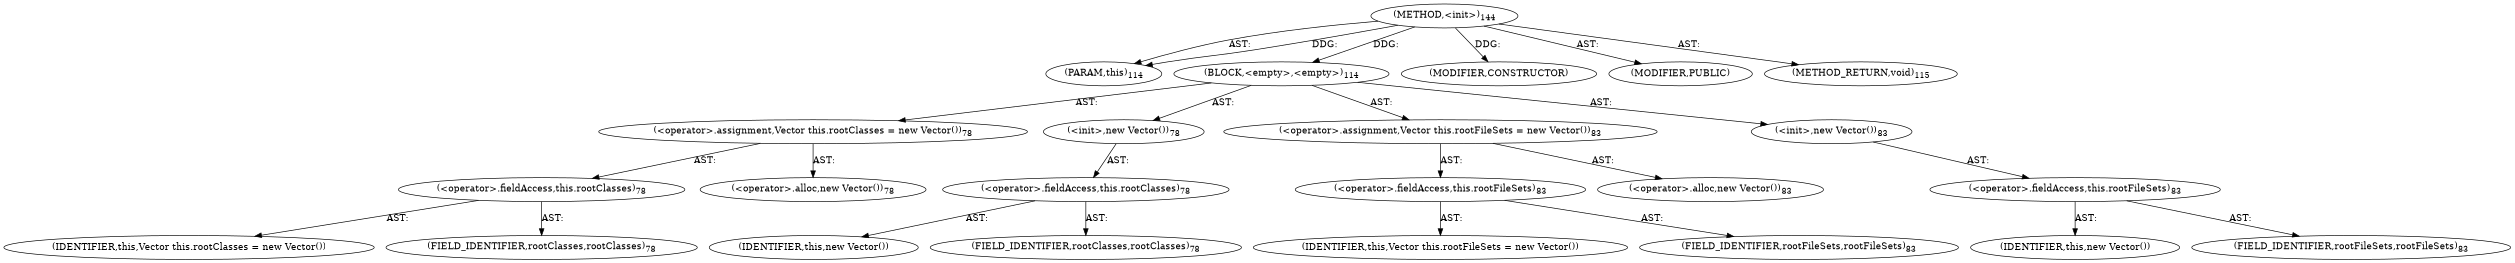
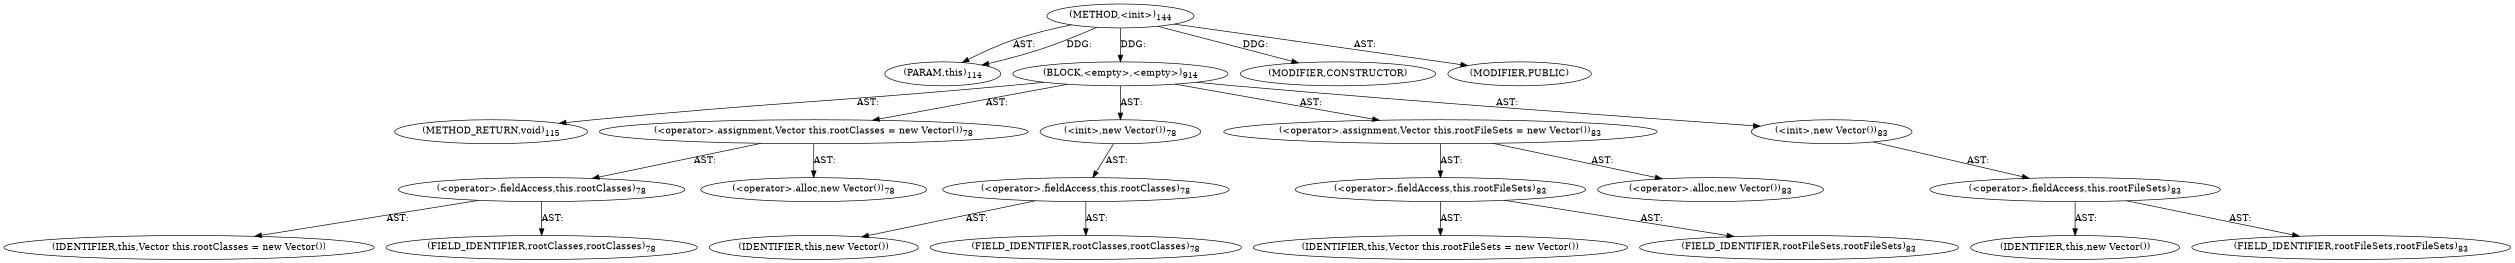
(1645, 44) -> (805, 102)
(1351, 73) -> (1190, 73)
